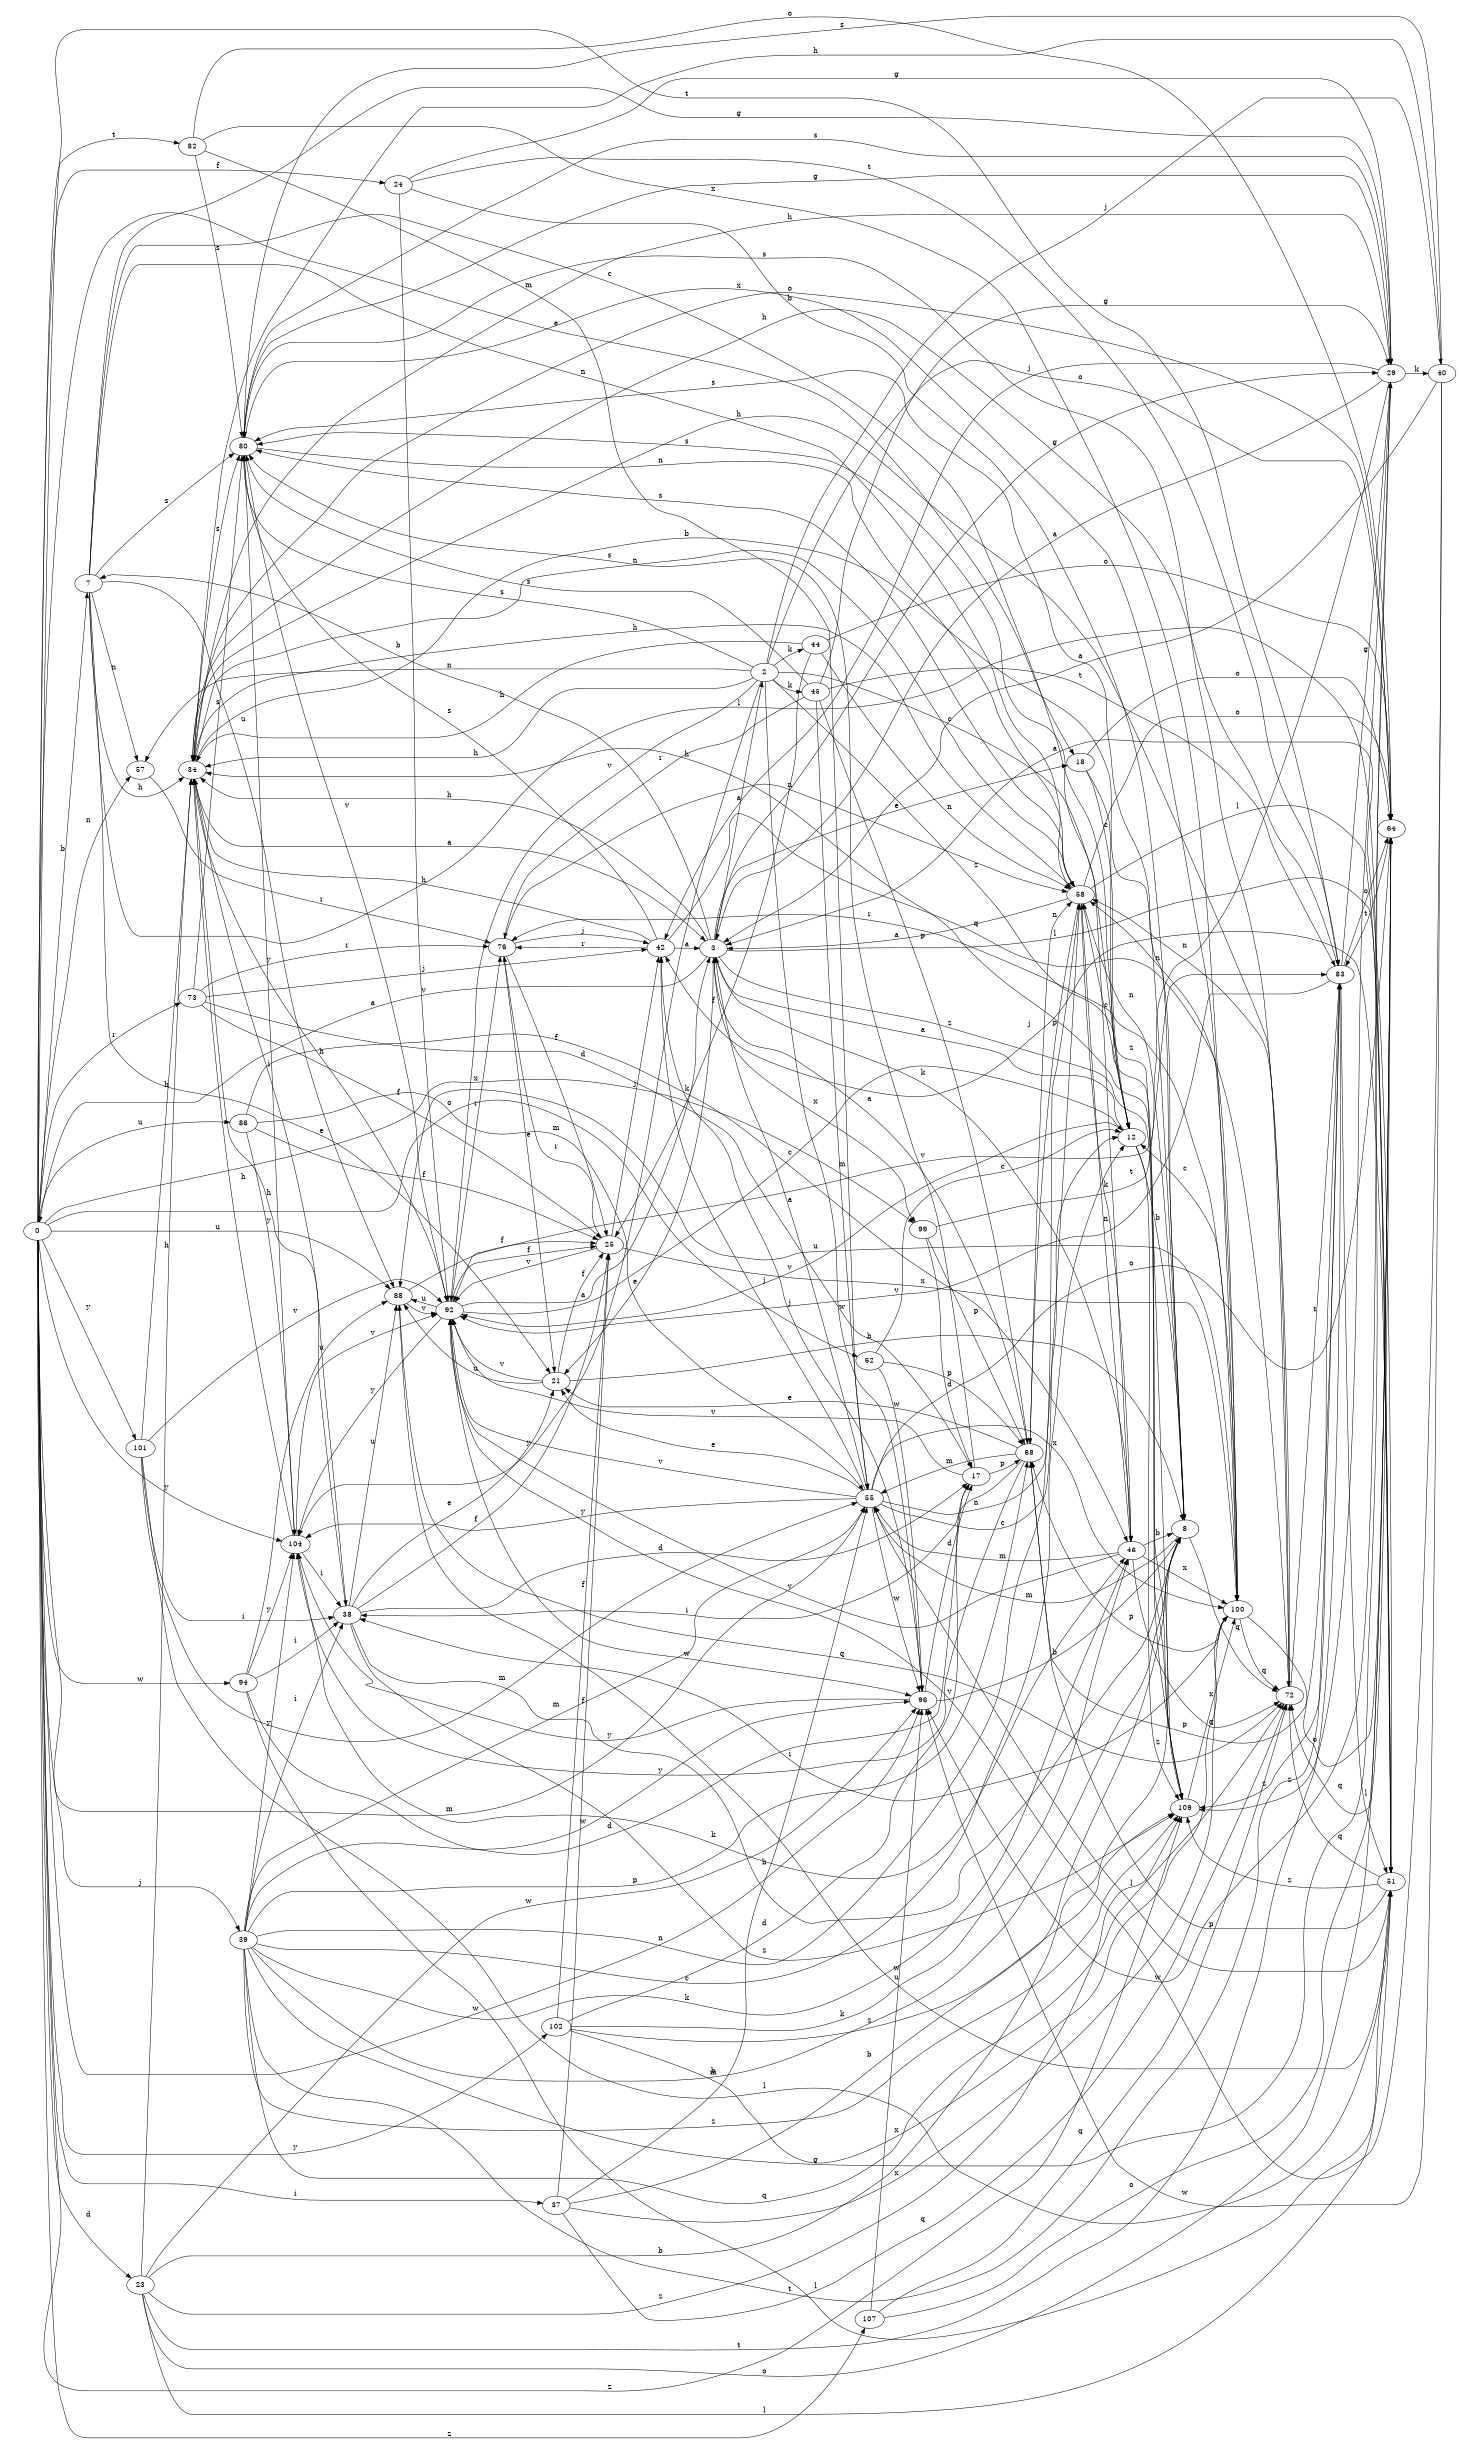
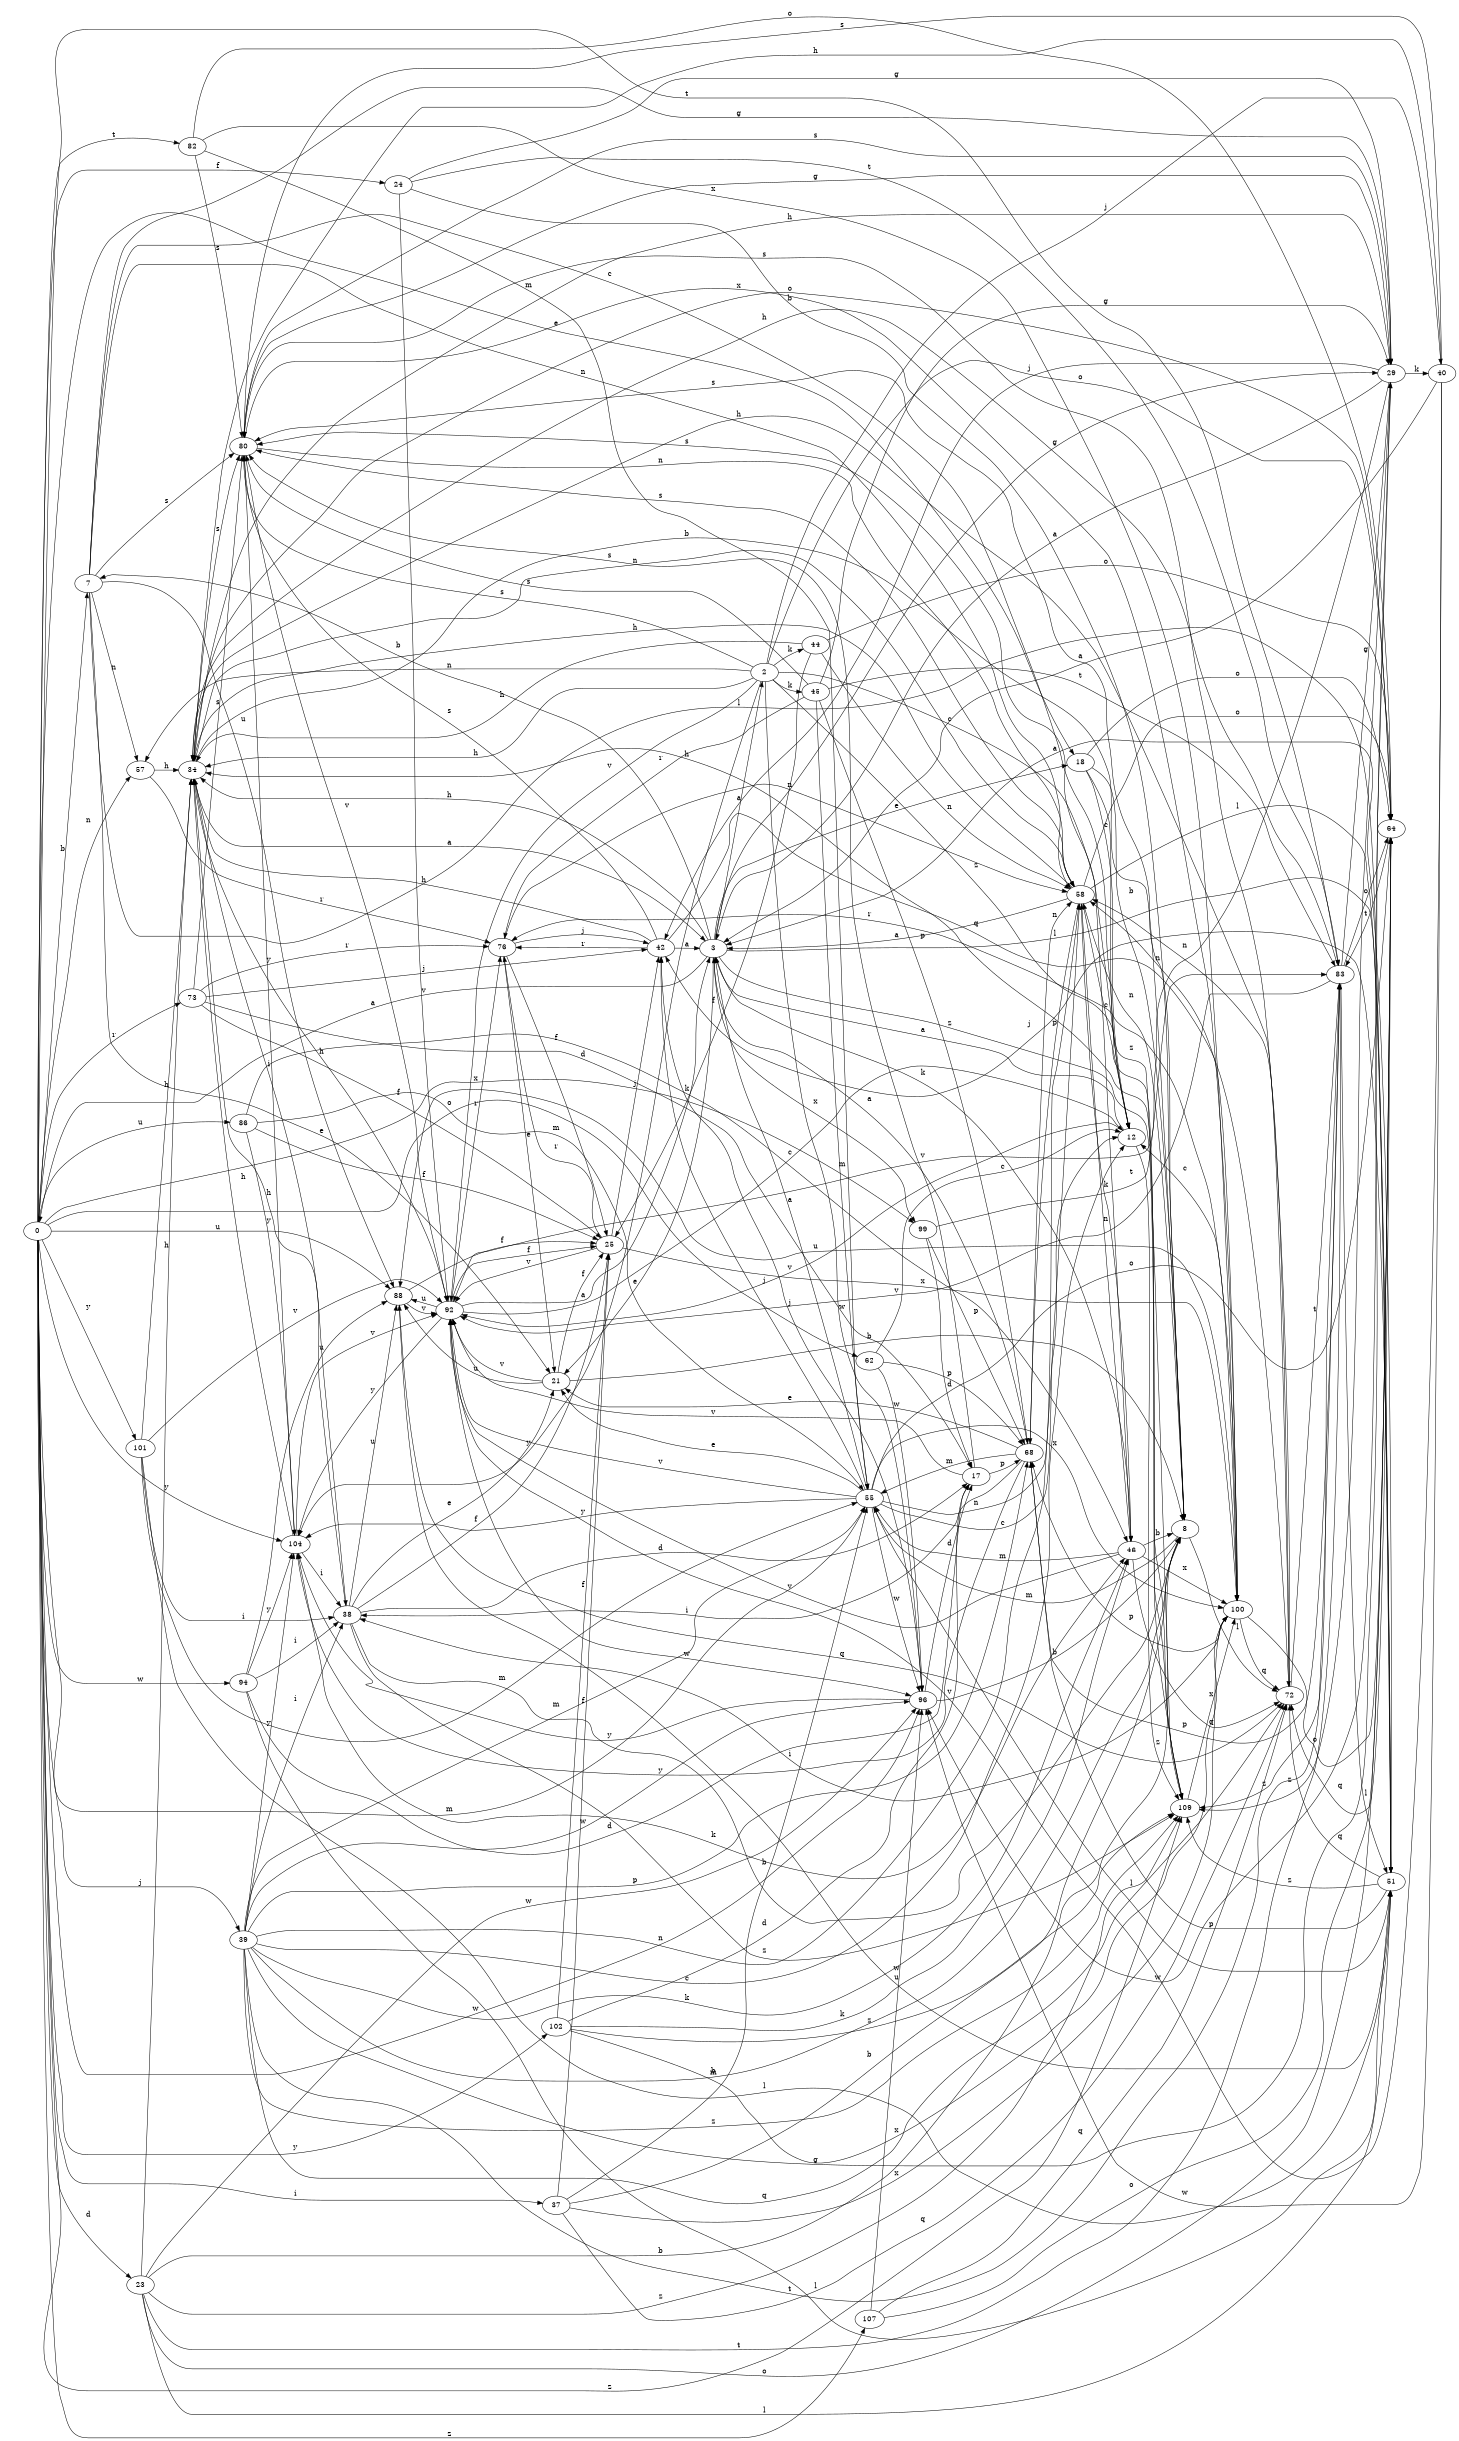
(102, 731) -> (164, 770)
(1168, 1310) -> (1153, 1040)
(1238, 1627) -> (1238, 1627)
